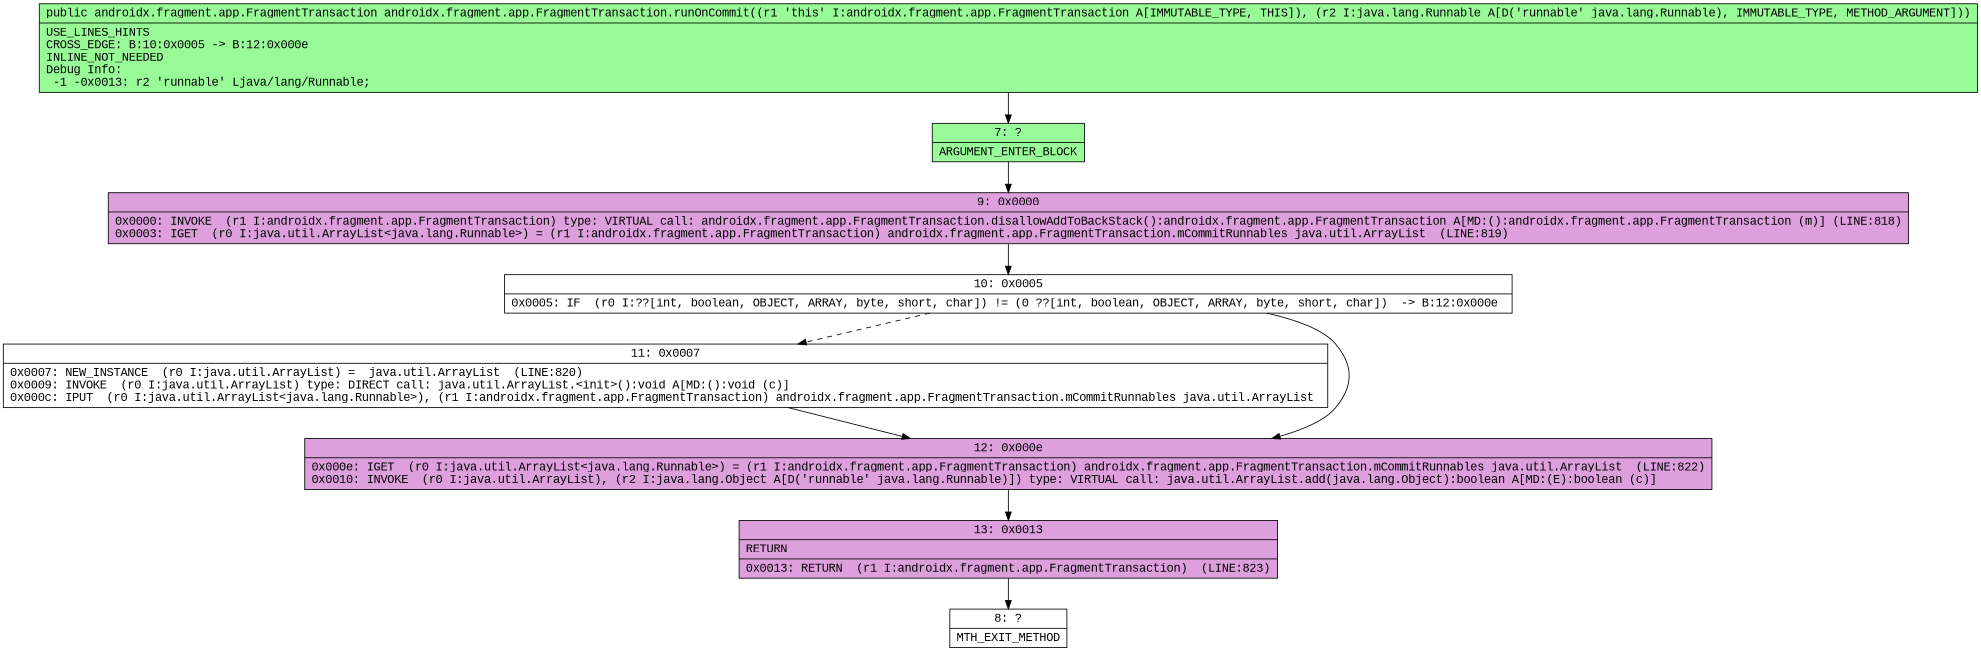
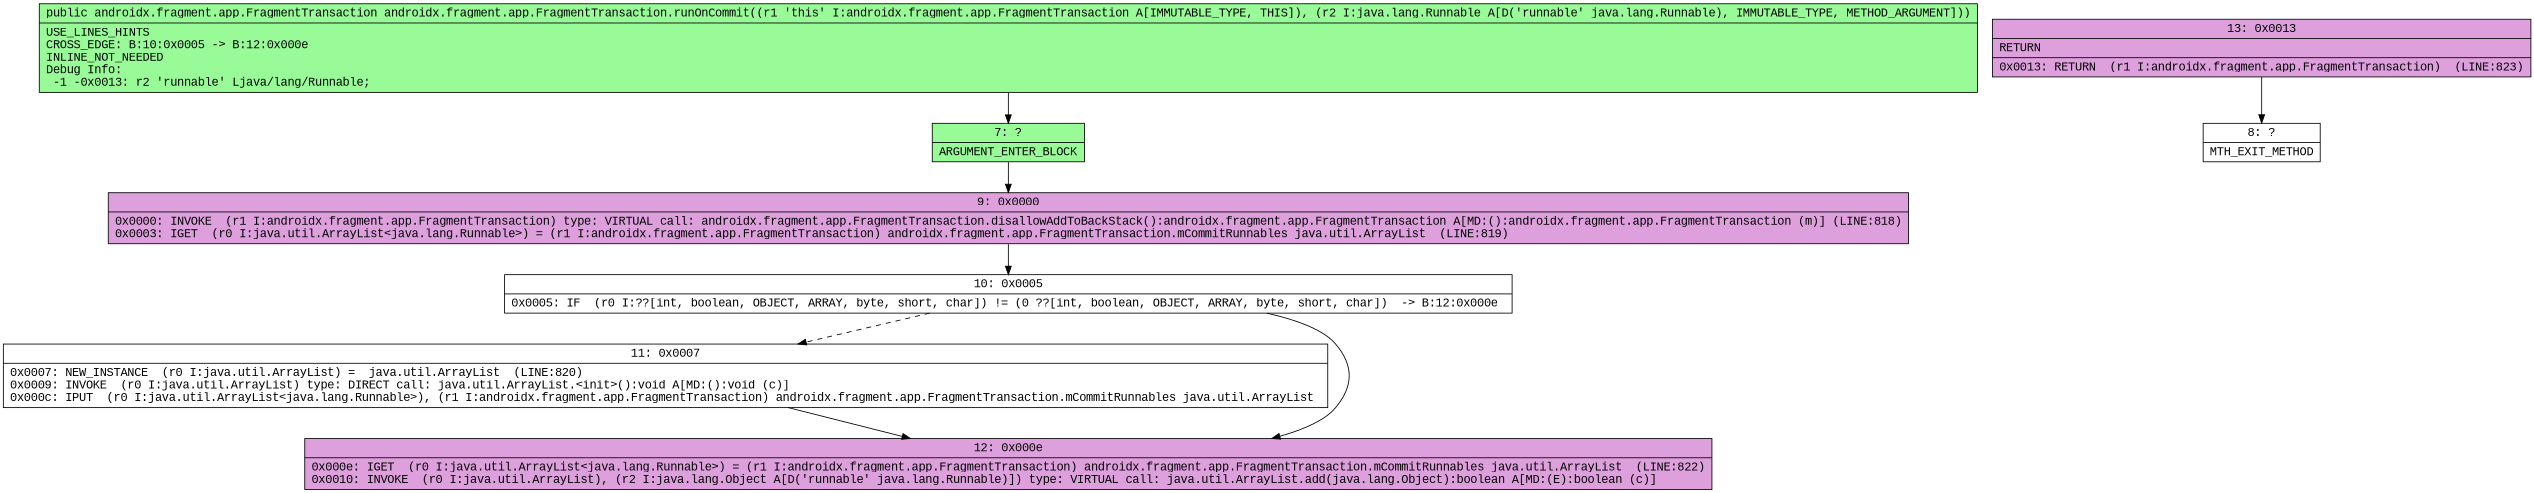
(1008, 501) -> none
